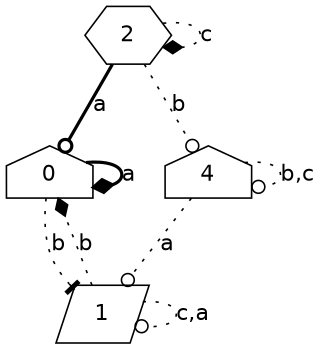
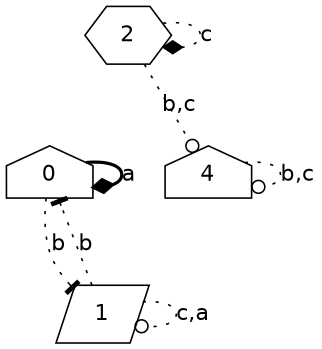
(91, 102) -> none
(180, 105) -> (180, 105)
(162, 236) -> none
(77, 245) -> (77, 245)
